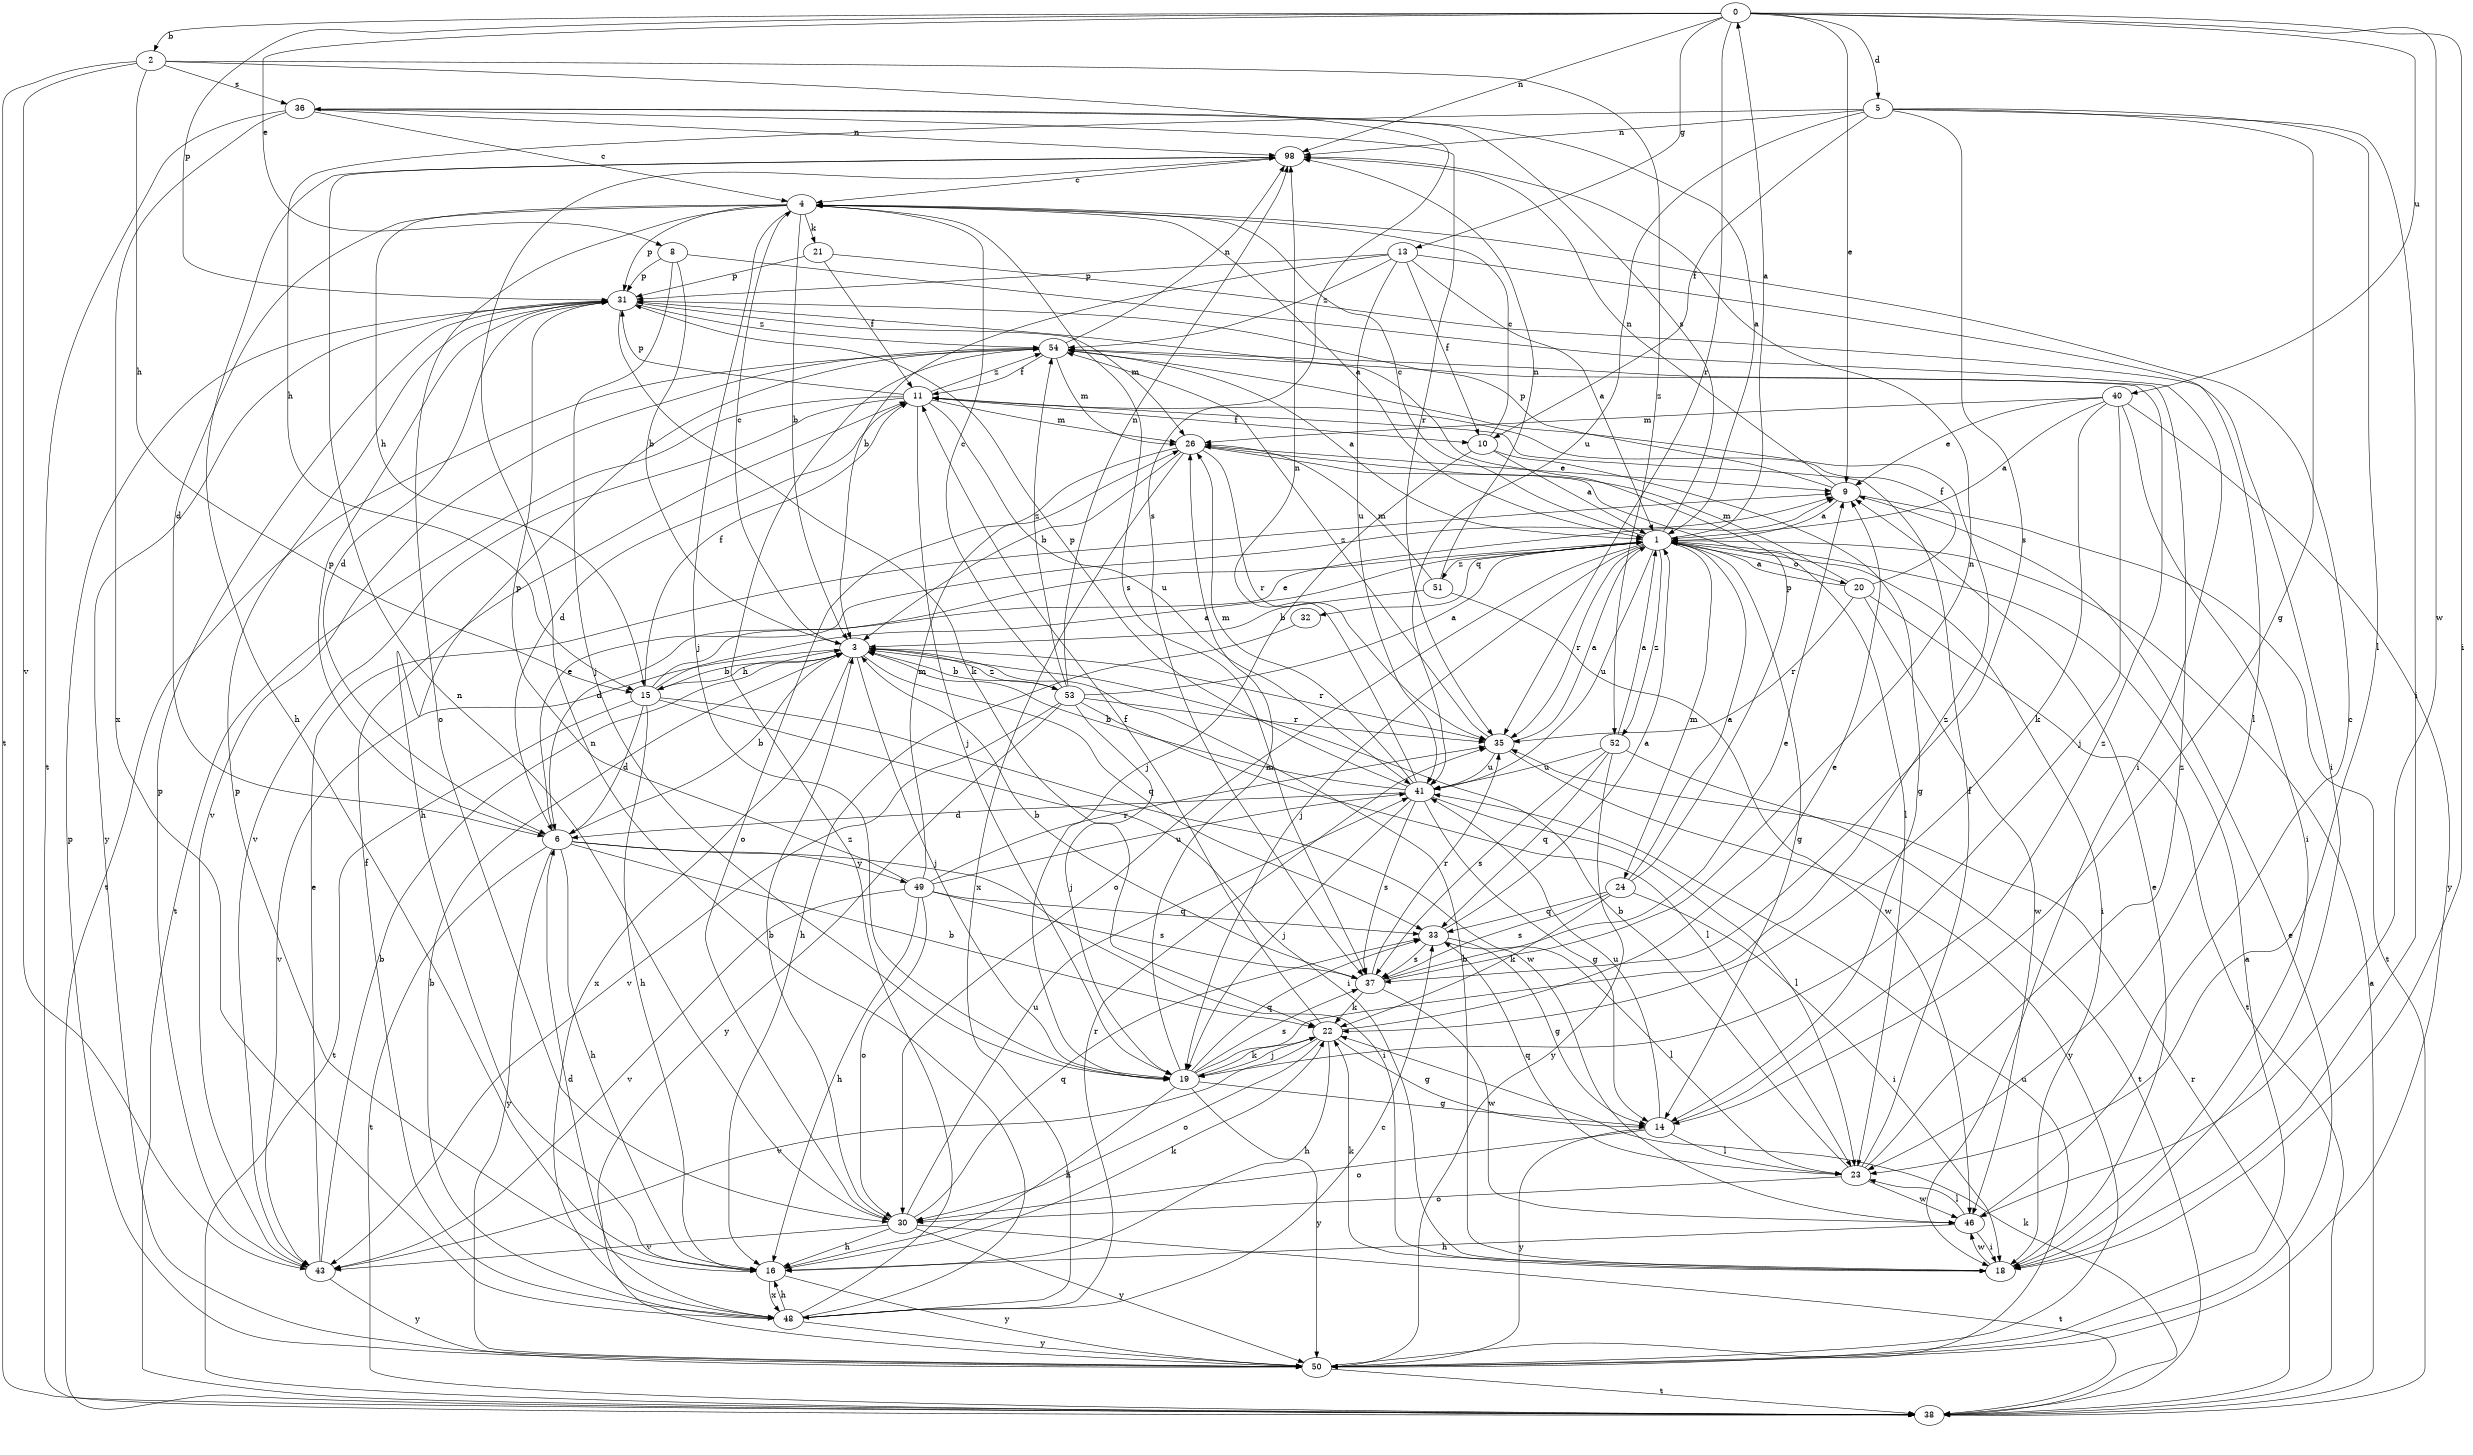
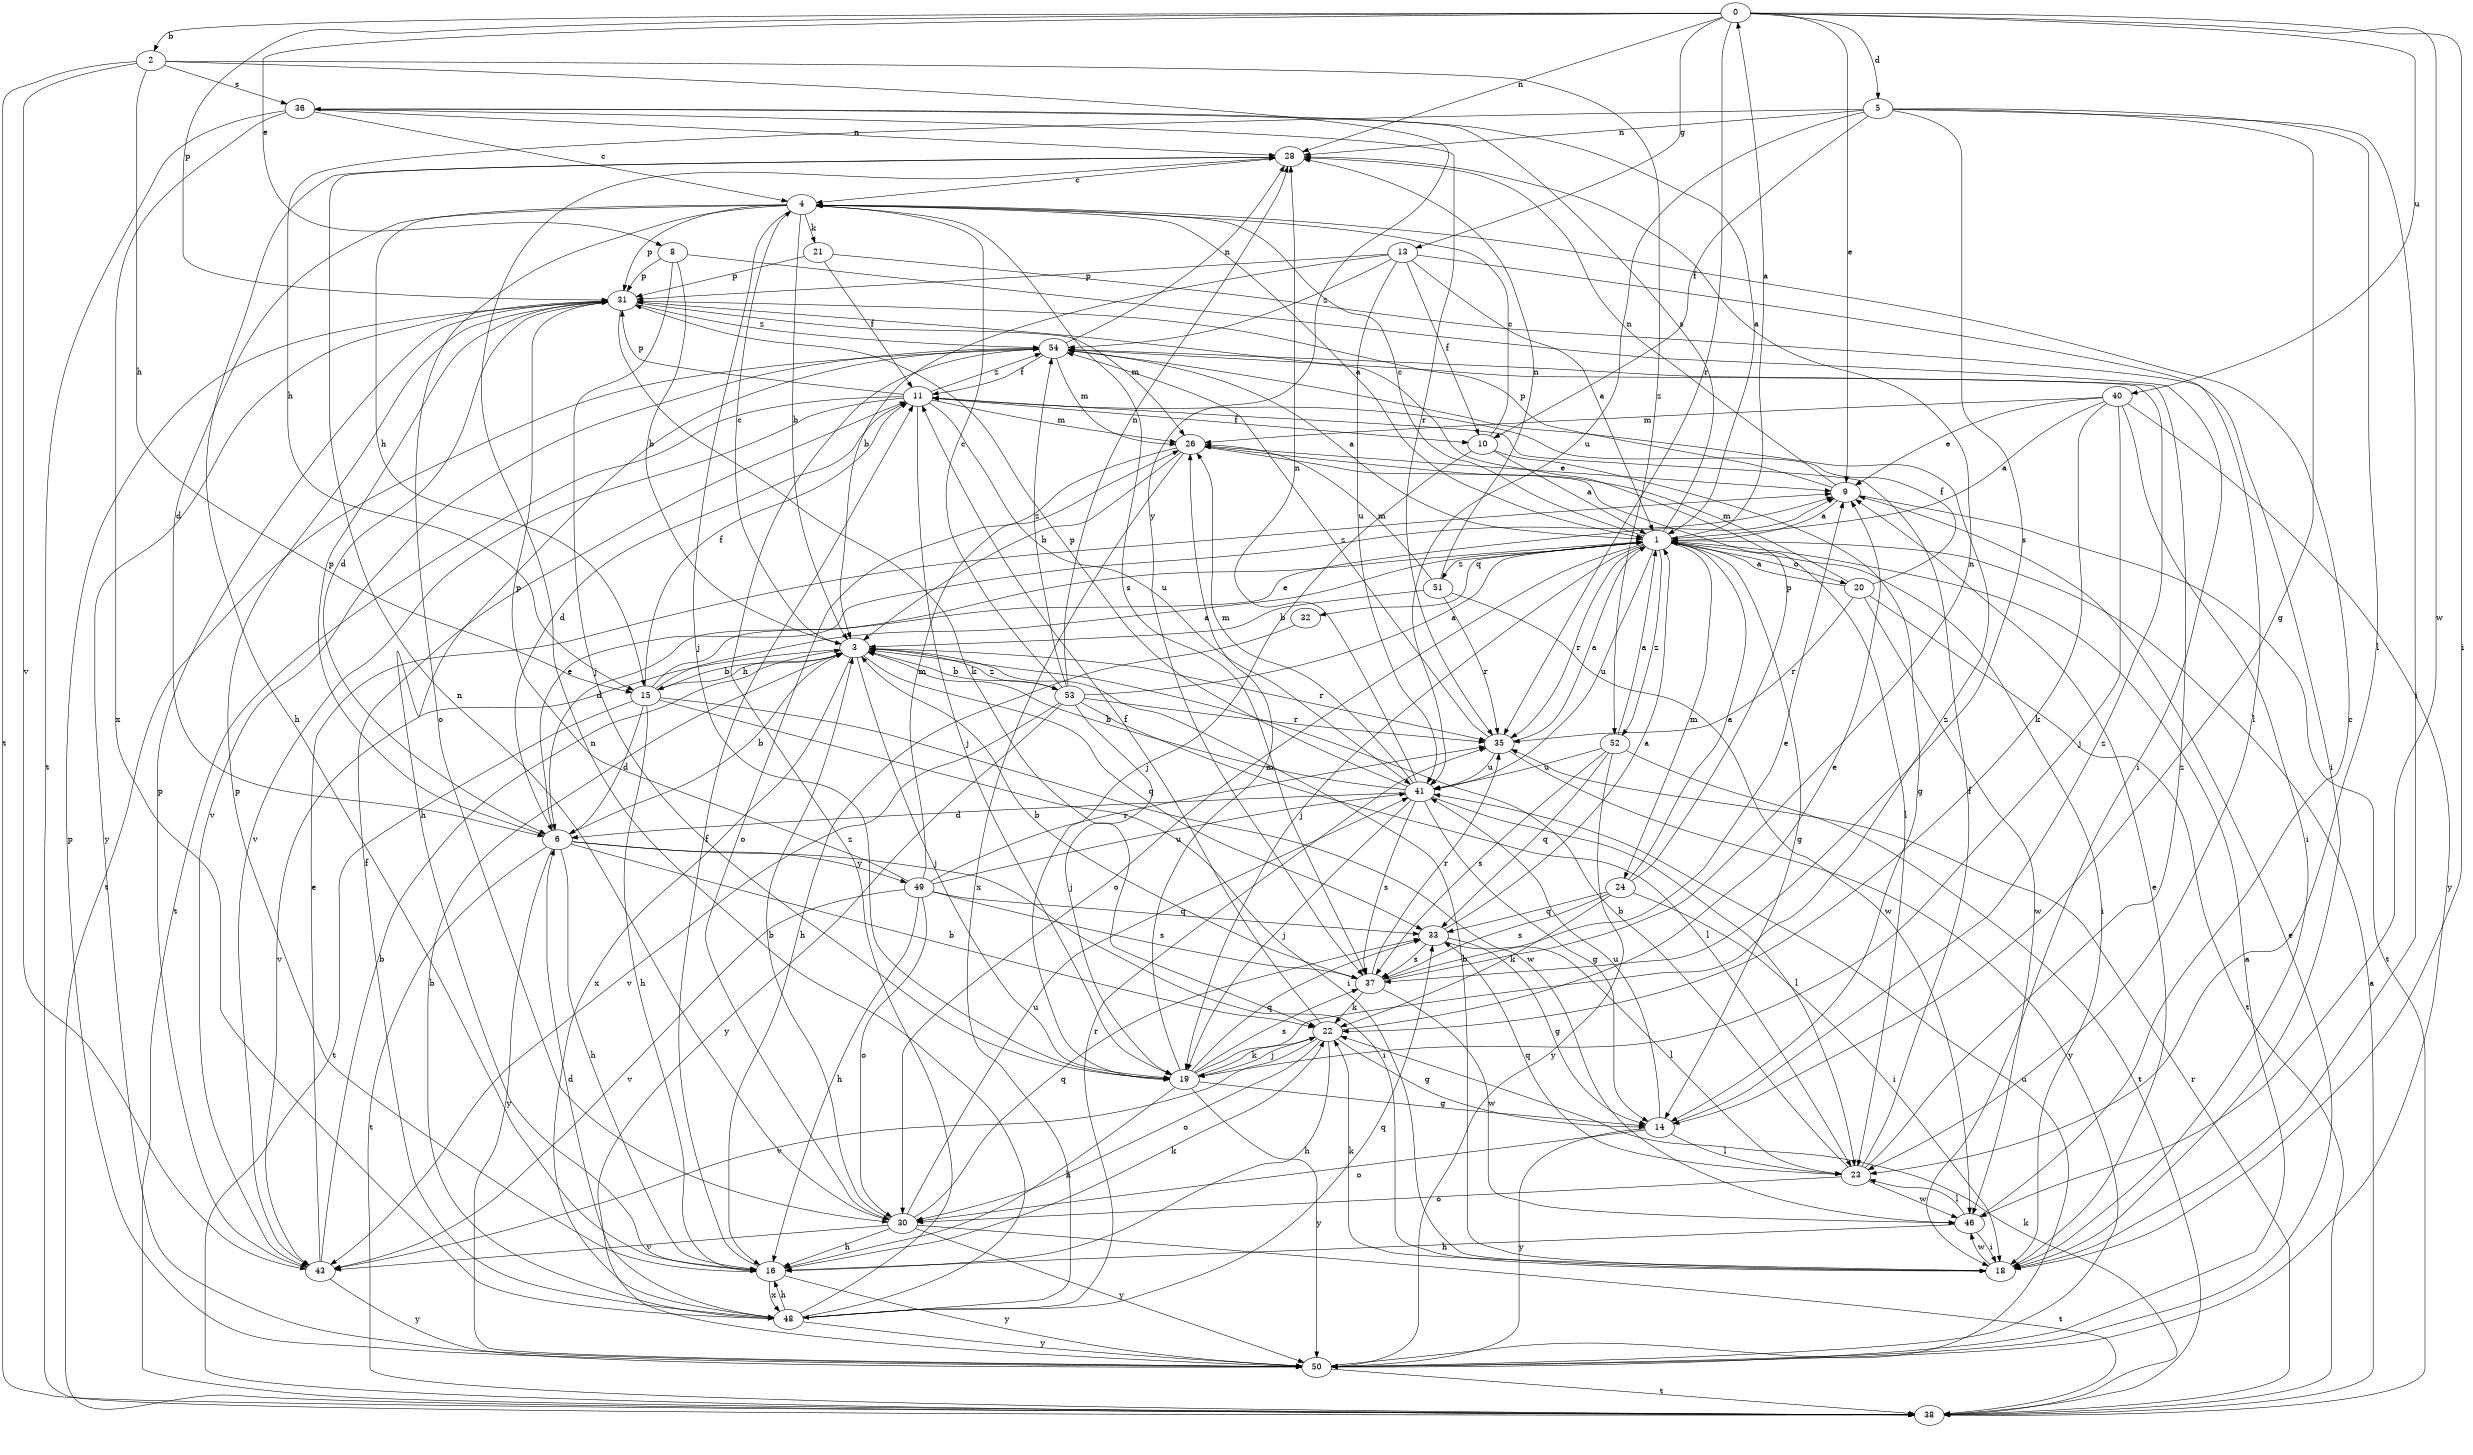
(1290, 157) -> (1290, 157)
(1153, 516) -> (1153, 516)
(1335, 608) -> (1478, 660)
none -> (698, 872)
(1383, 1128) -> (1383, 1128)
